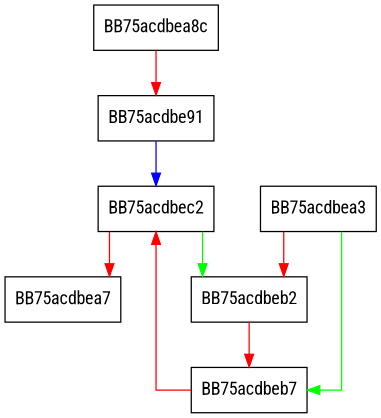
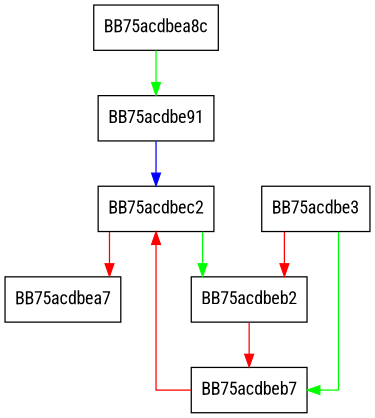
(156, 67) -> (156, 67)
(318, 209) -> (316, 209)
